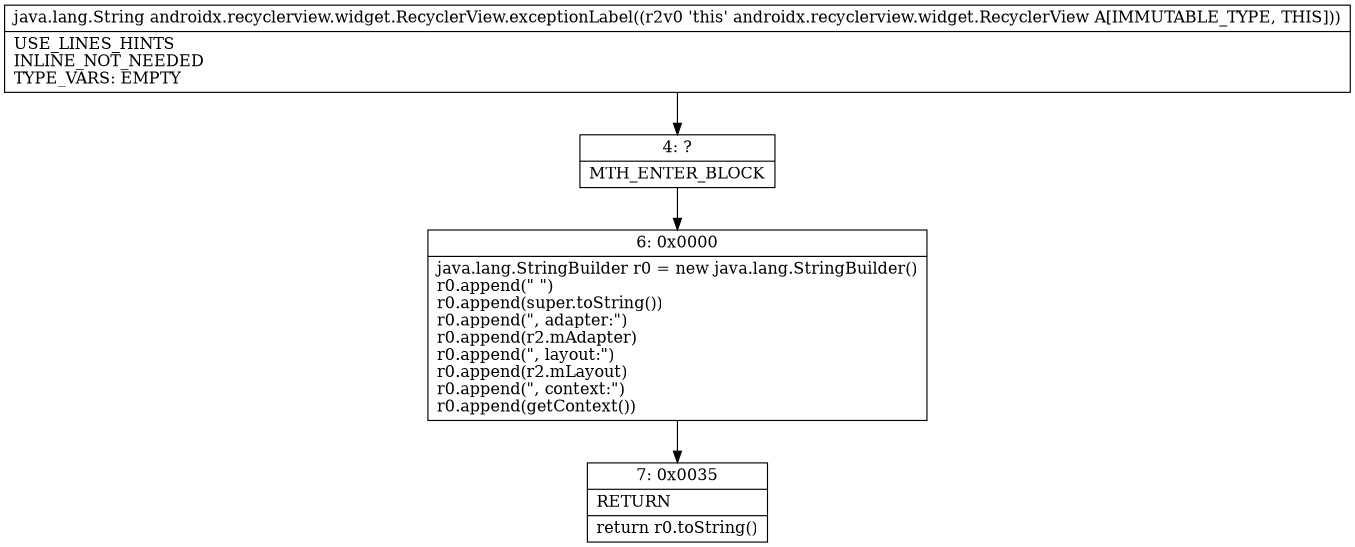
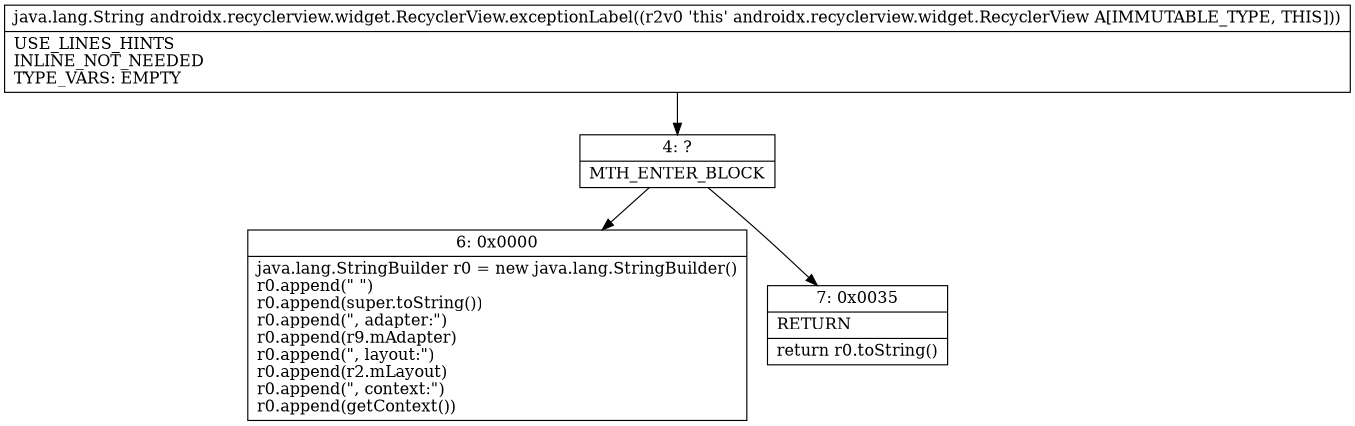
(537, 338) -> (357, 338)
(677, 436) -> (759, 232)
